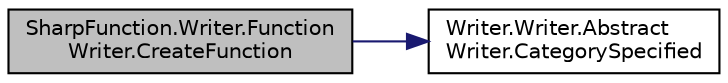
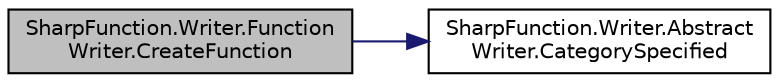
(574, 41) -> (600, 41)
